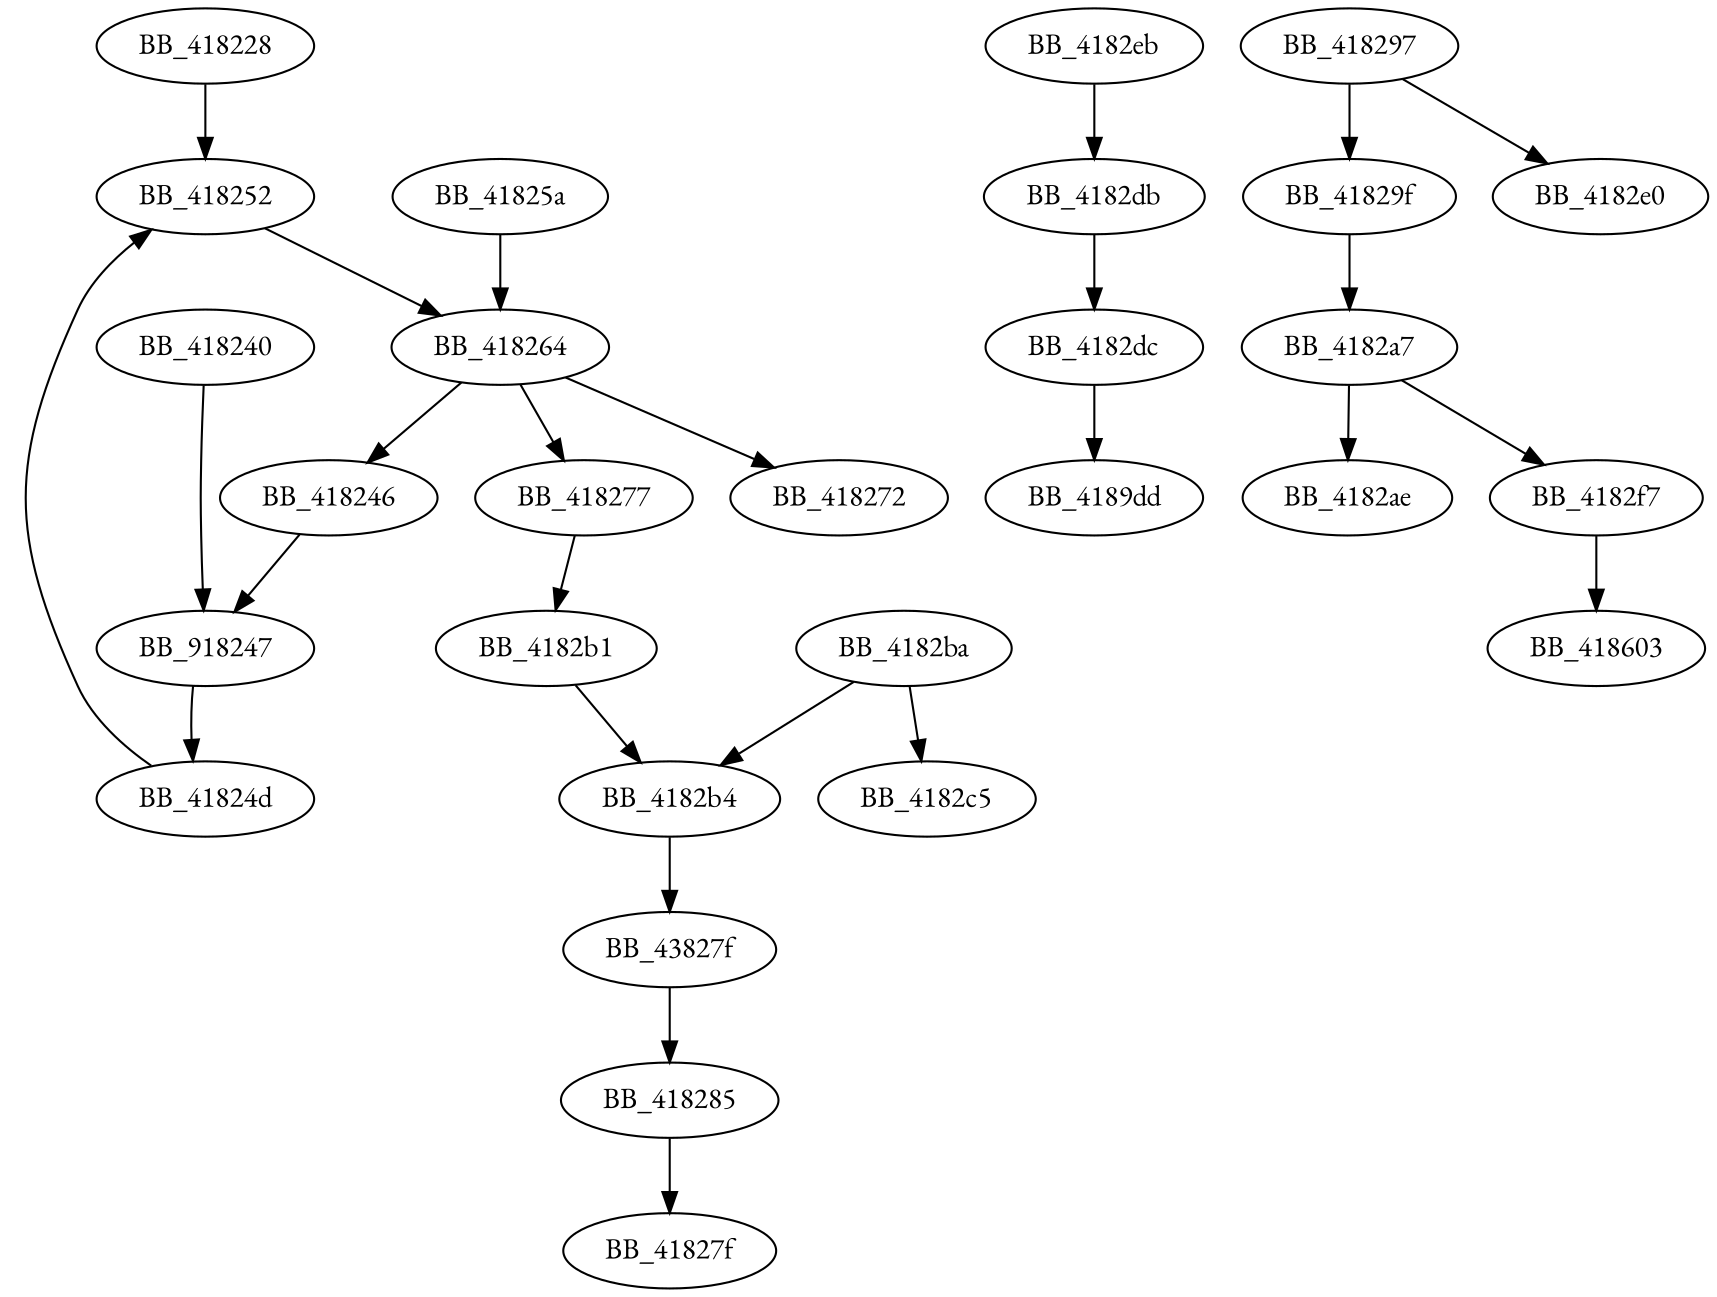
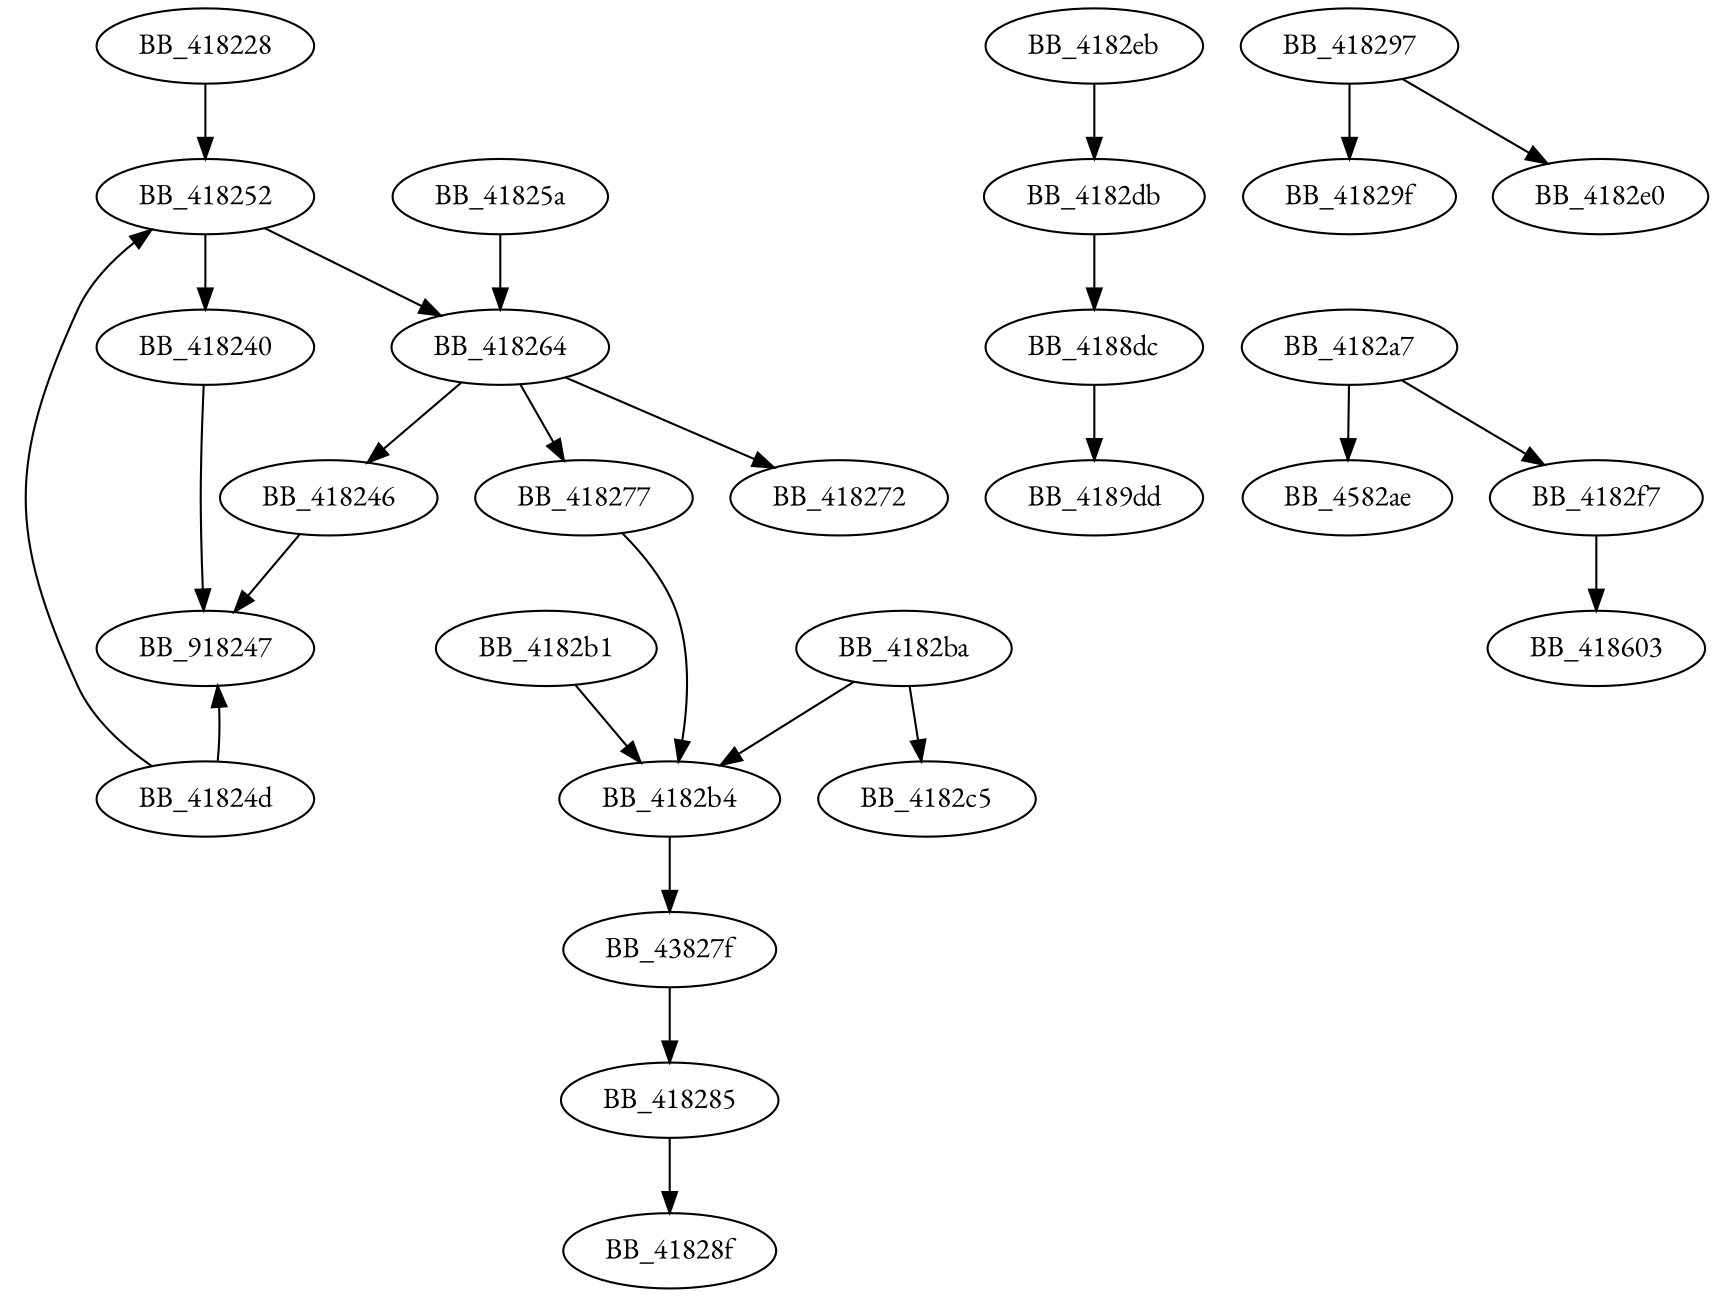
none -> (205, 262)
(1350, 262) -> none
(1094, 347) -> (1094, 347)
(1347, 498) -> (1347, 498)
(568, 563) -> (681, 629)
(191, 713) -> (219, 734)
(670, 1251) -> (670, 1251)
